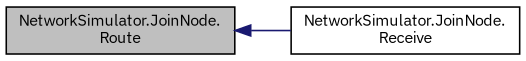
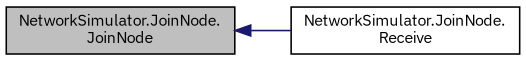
(121, 31) -> (121, 31)
